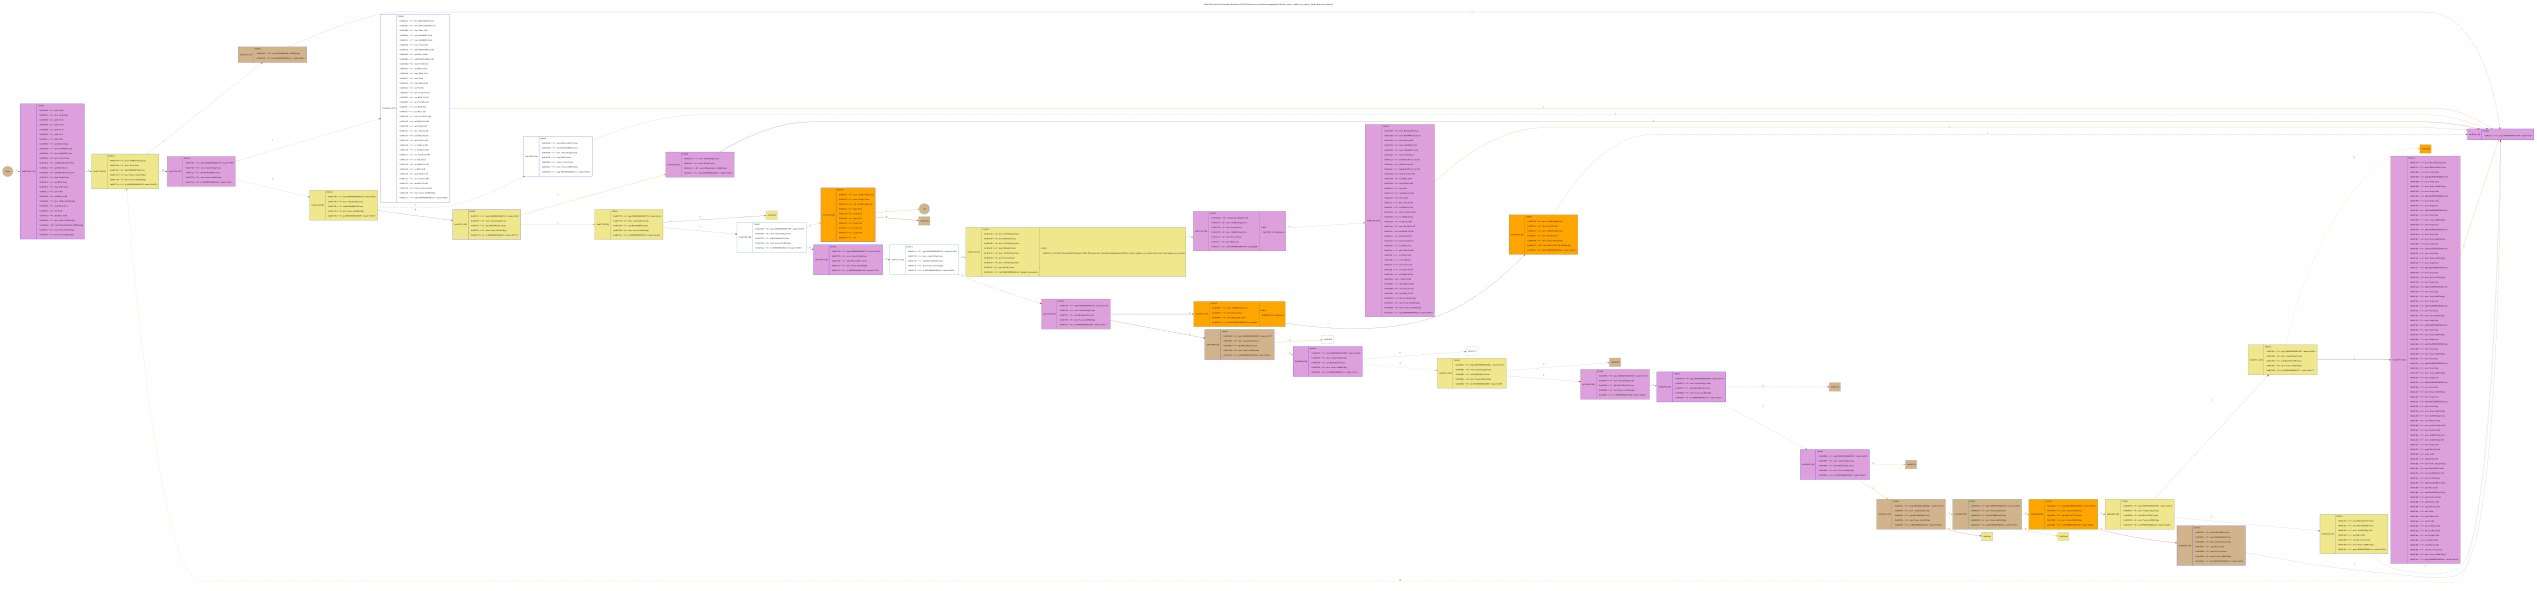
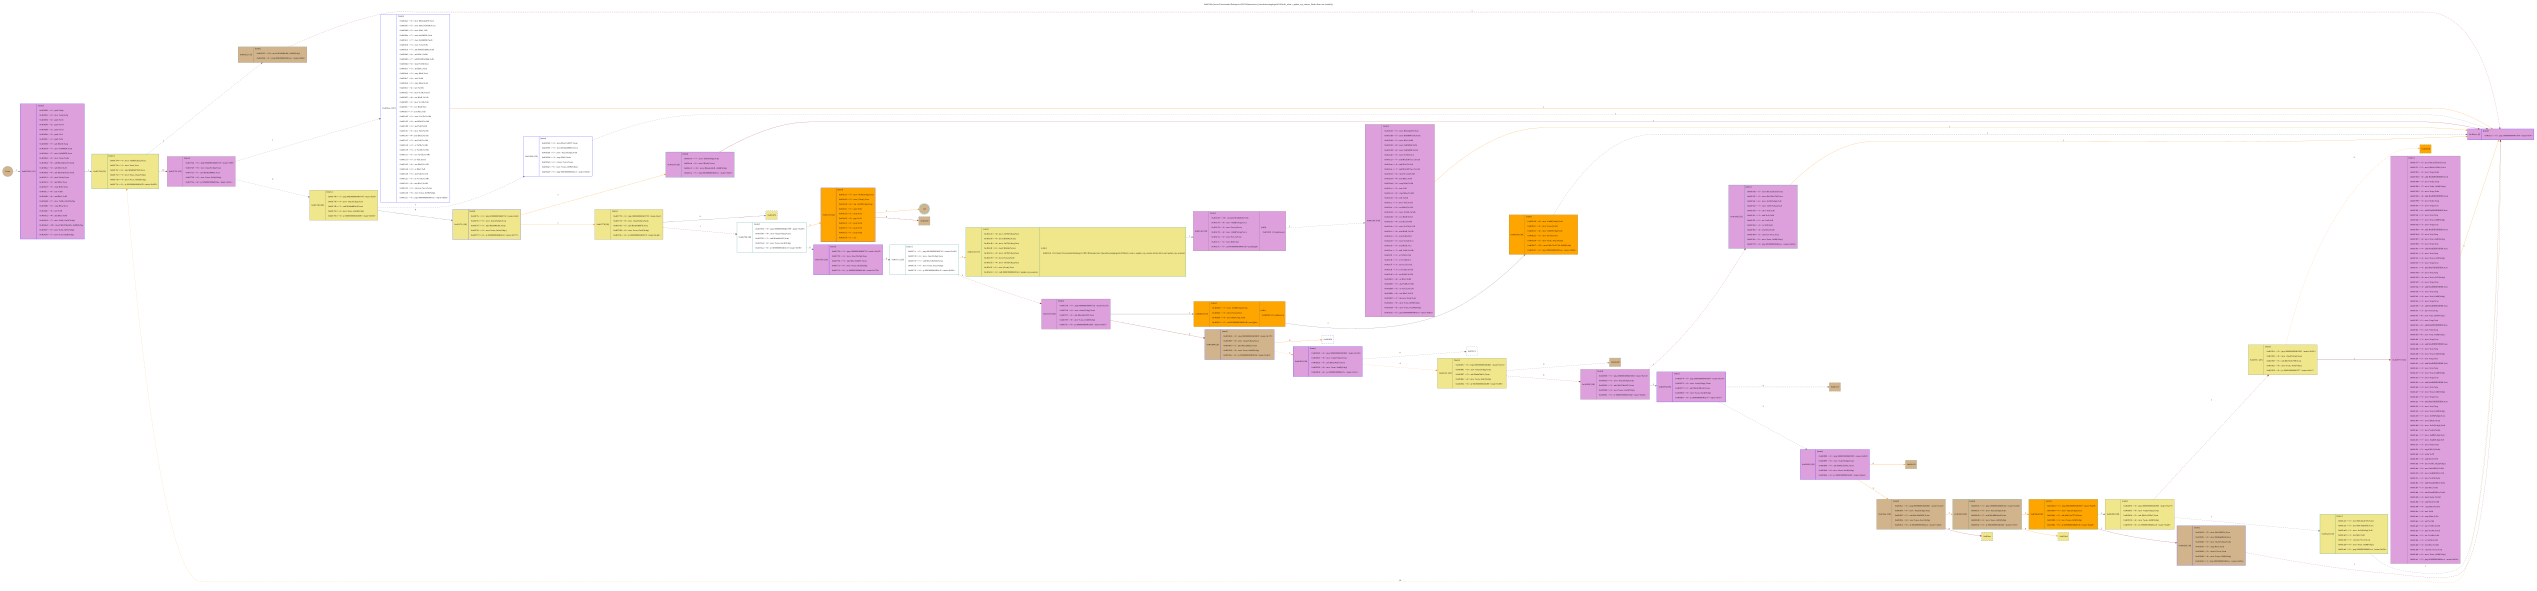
none -> (1763, 217)
(1887, 464) -> (1887, 464)
